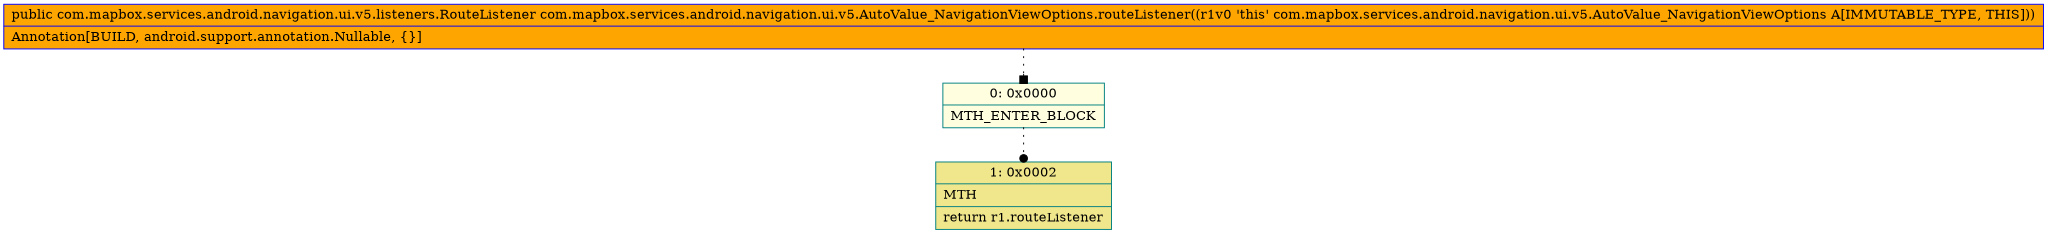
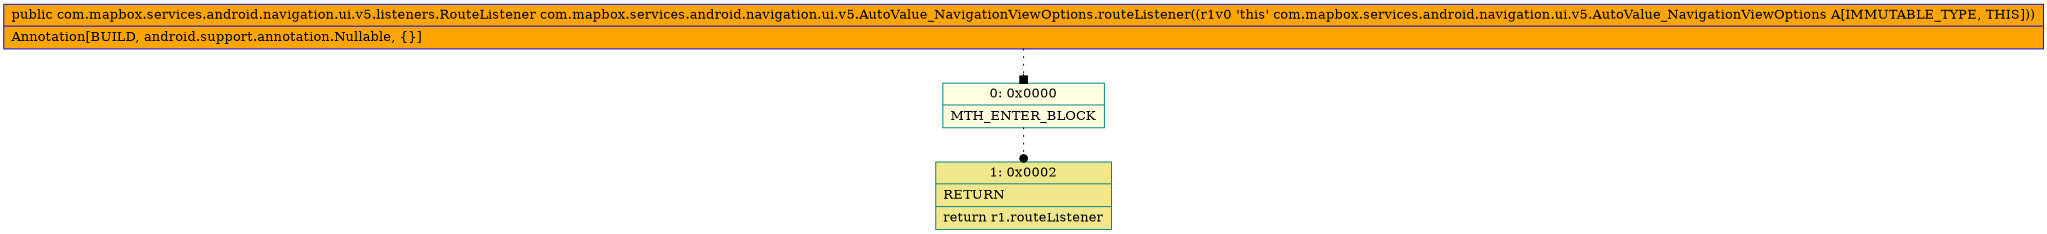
(960, 195) -> (974, 195)
